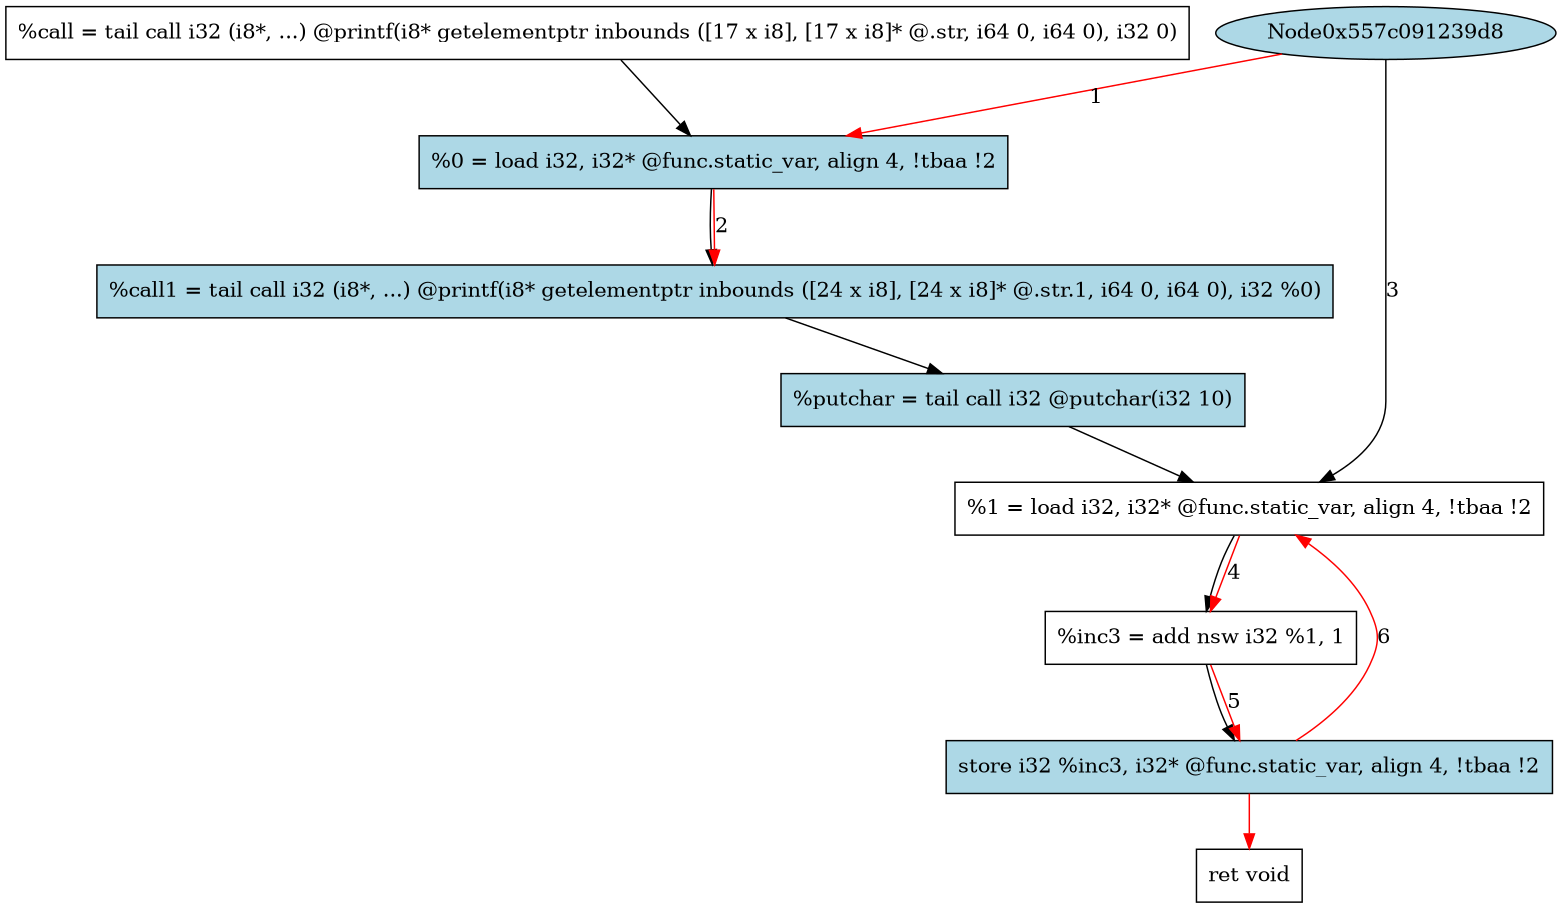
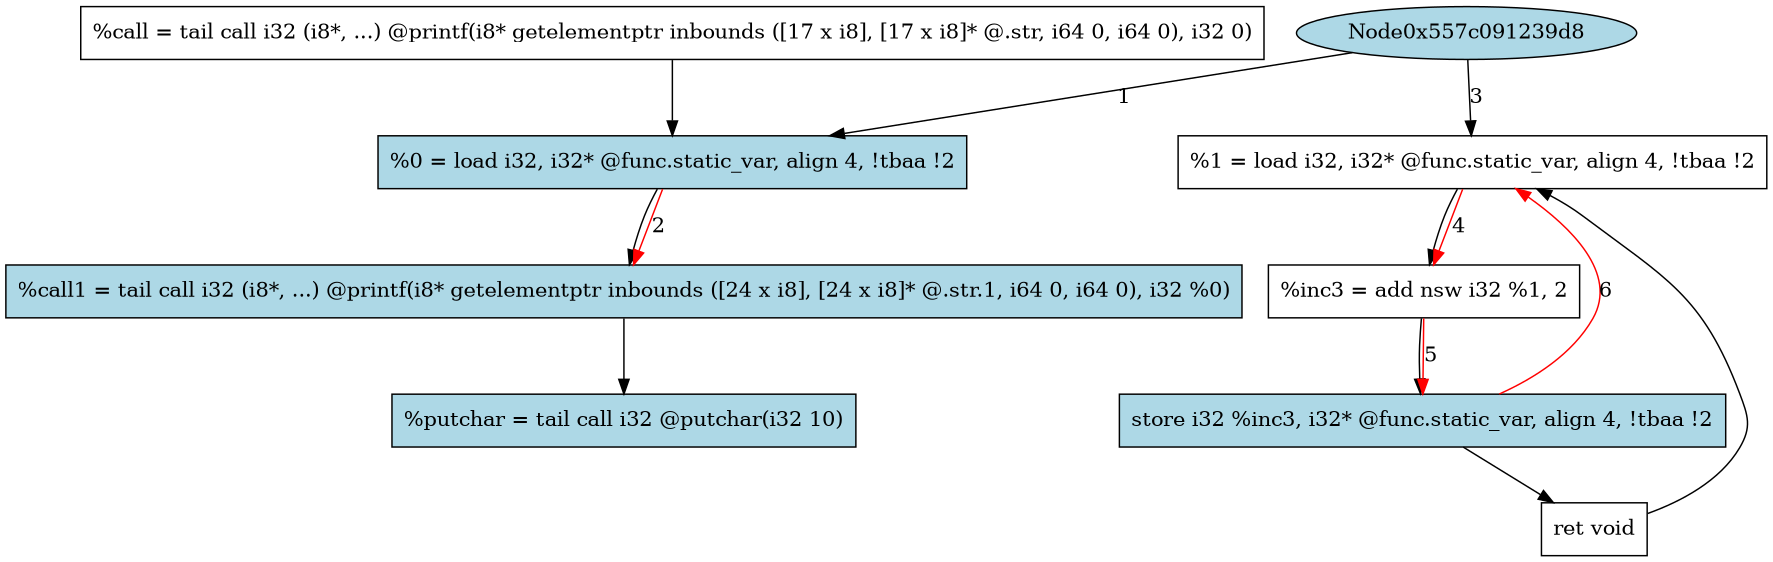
(1071, 94) -> (1098, 93)
(1124, 451) -> (1717, 344)
(1201, 638) -> (1424, 291)
(1249, 814) -> (1502, 471)
